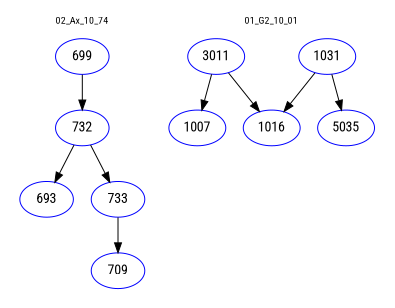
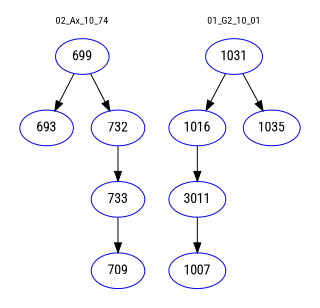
(241, 88) -> (197, 159)
(346, 128) -> (272, 128)
(67, 159) -> (67, 88)
